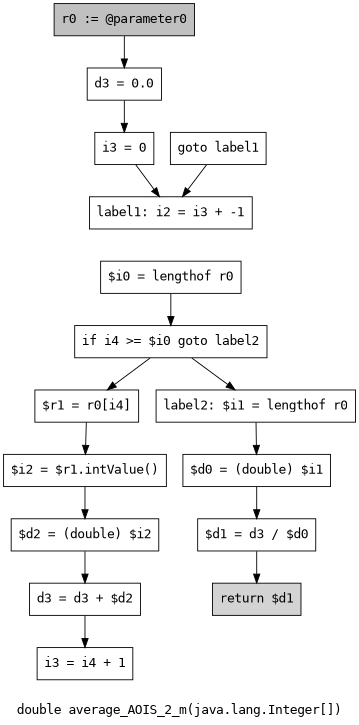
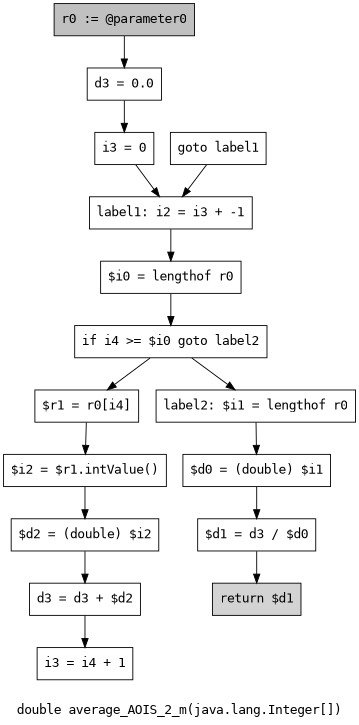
none -> (171, 241)
